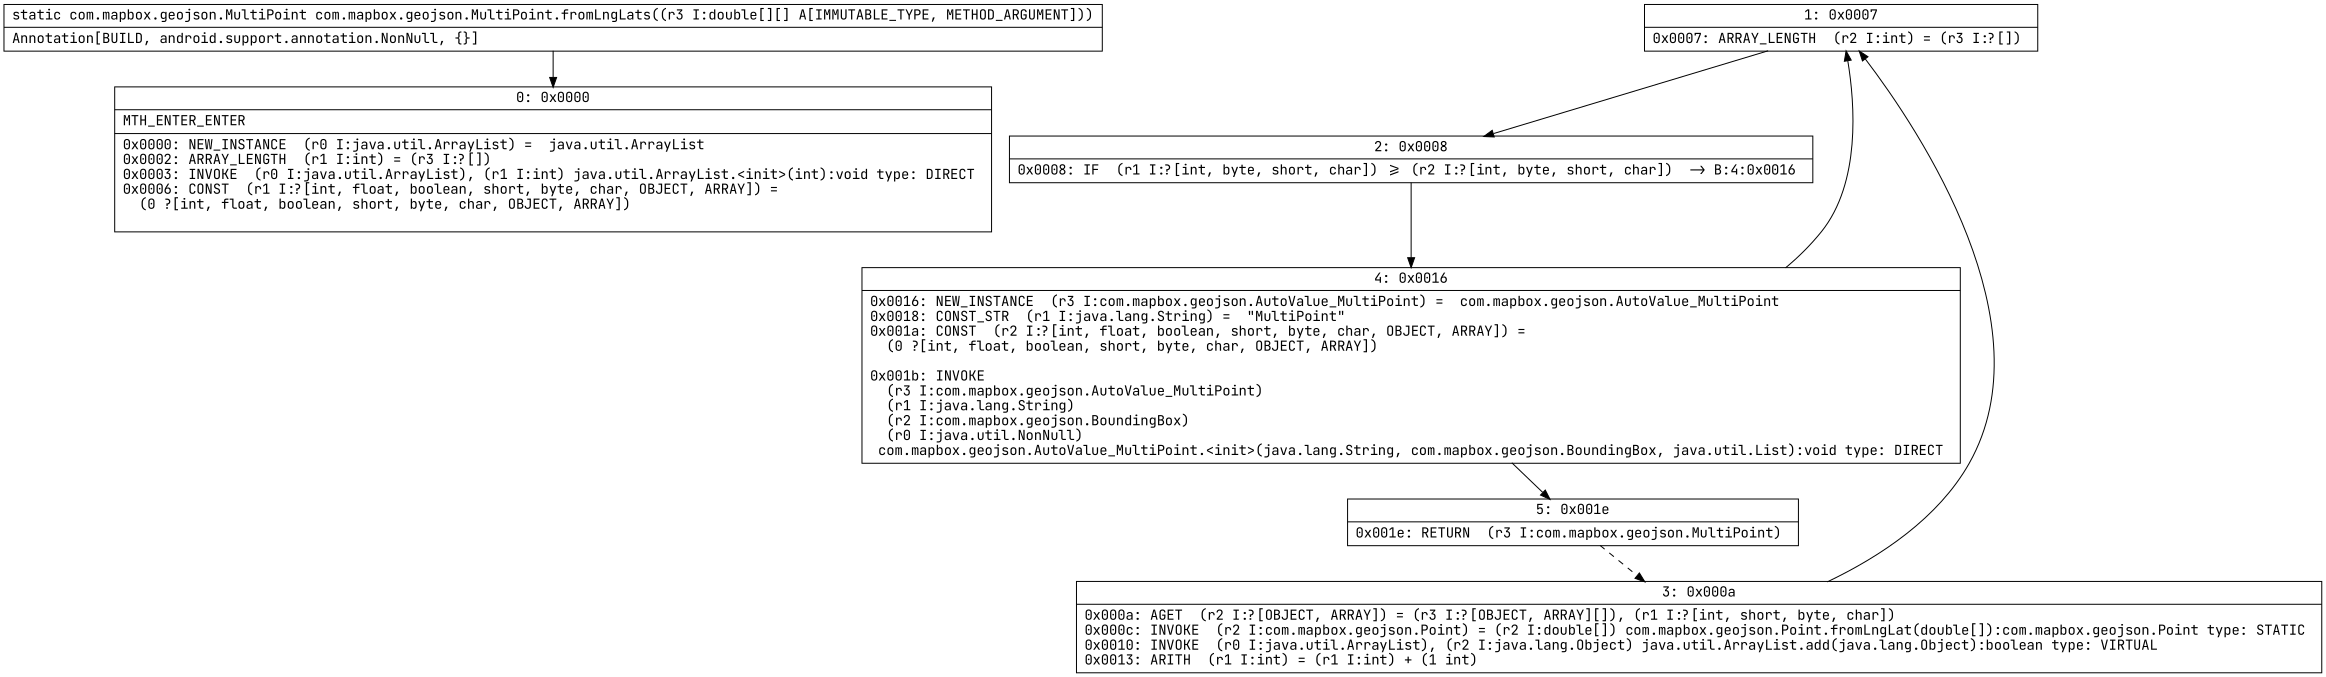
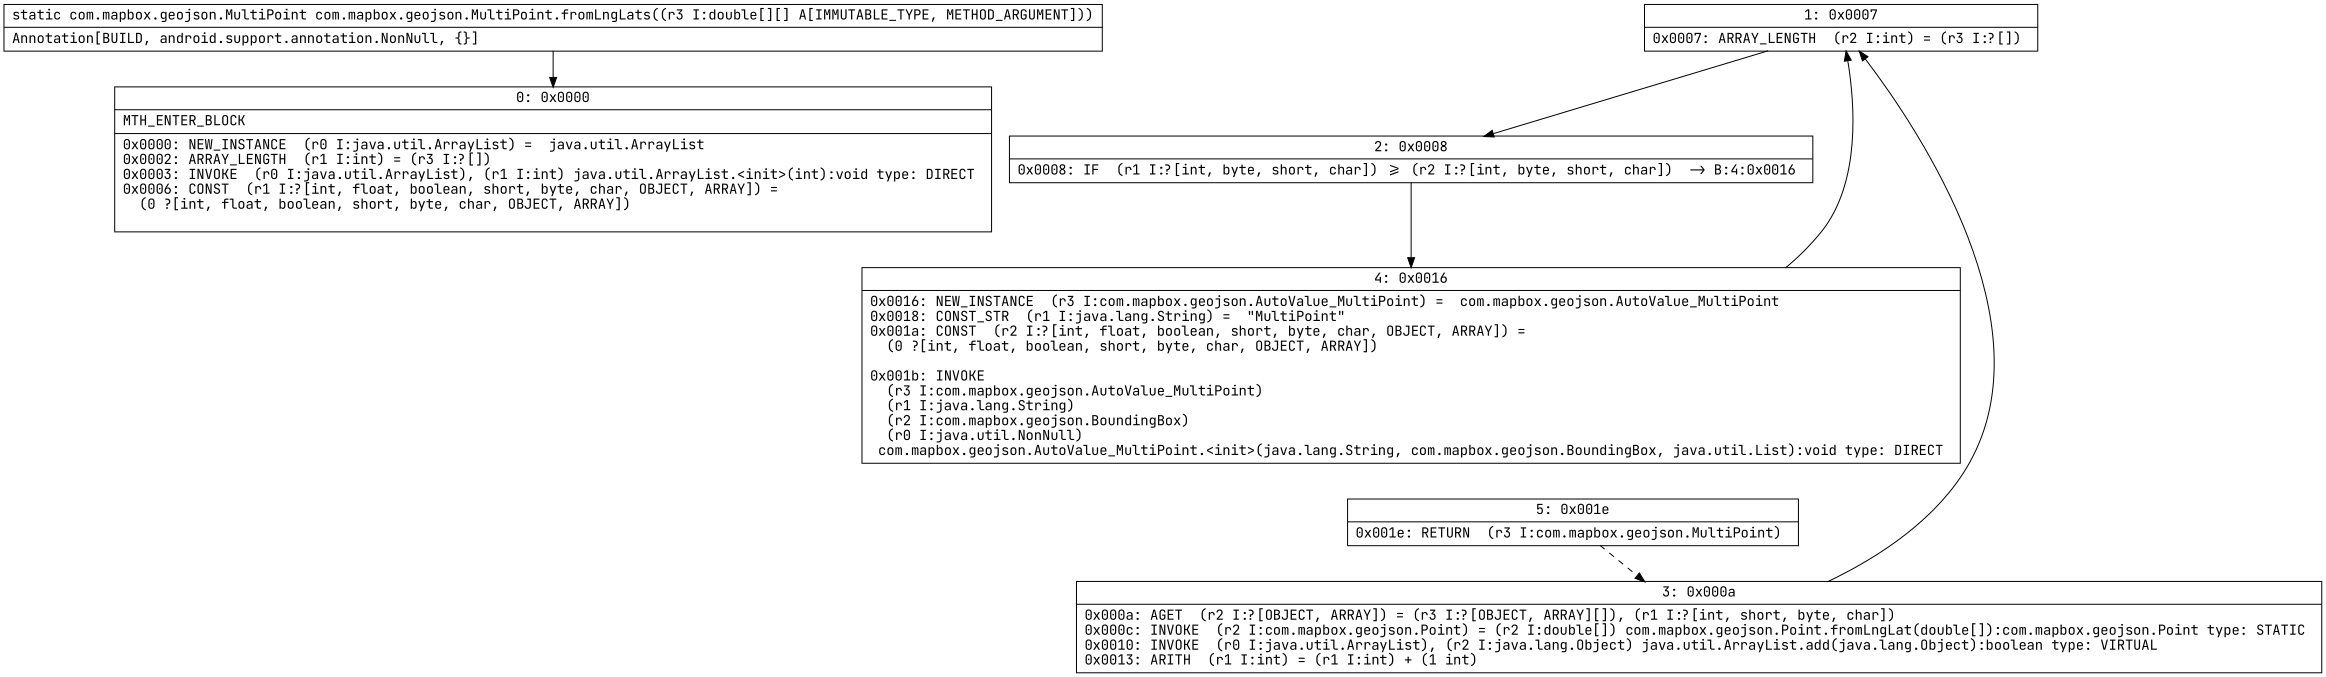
(184, 121) -> (184, 121)
(1527, 478) -> none
